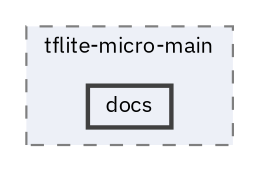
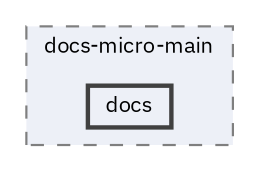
(130, 47) -> (130, 47)
